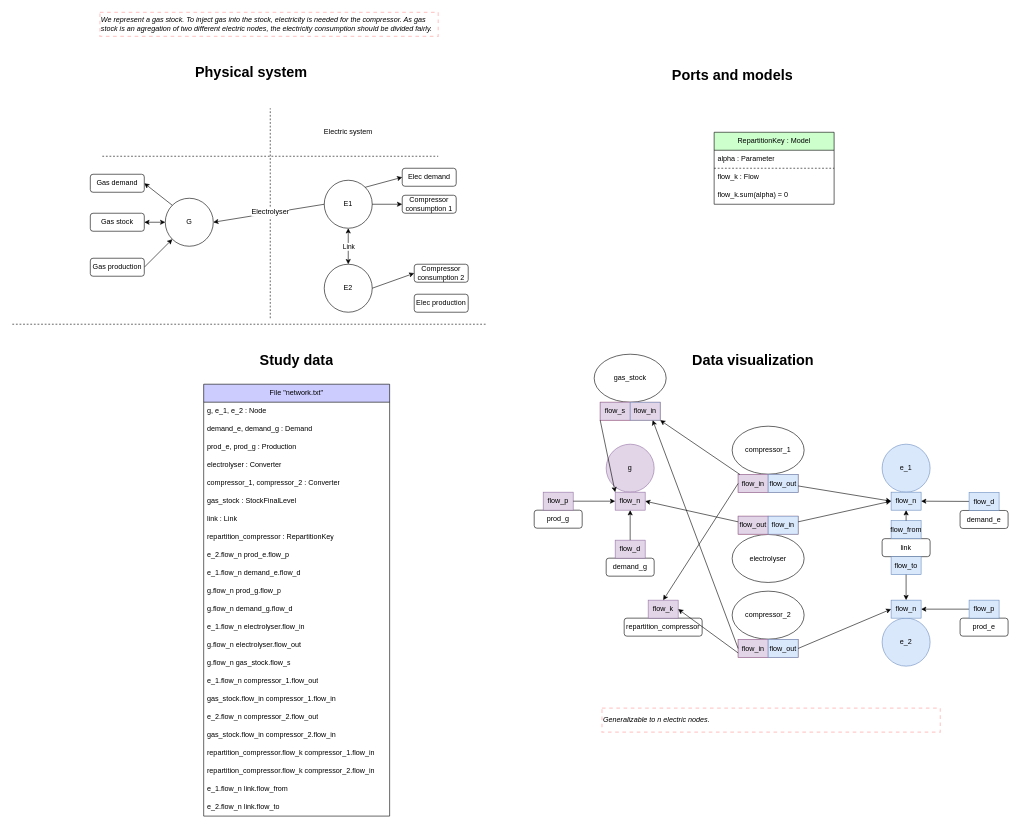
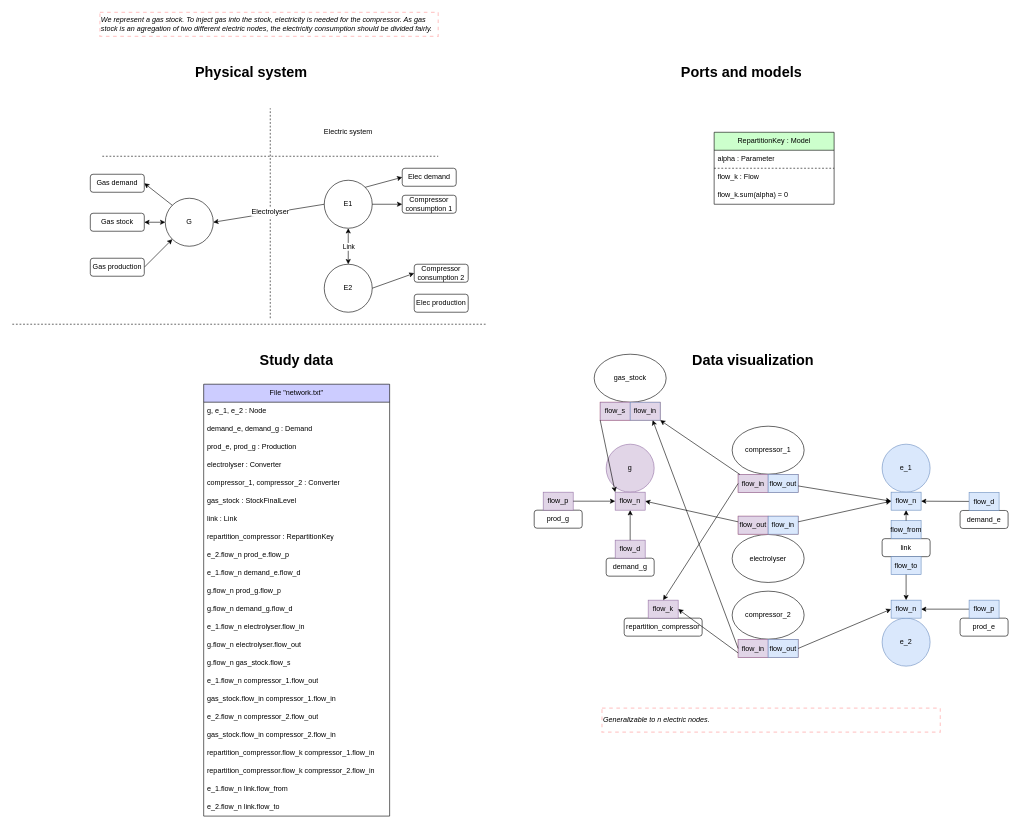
(744, 75) -> (753, 72)
